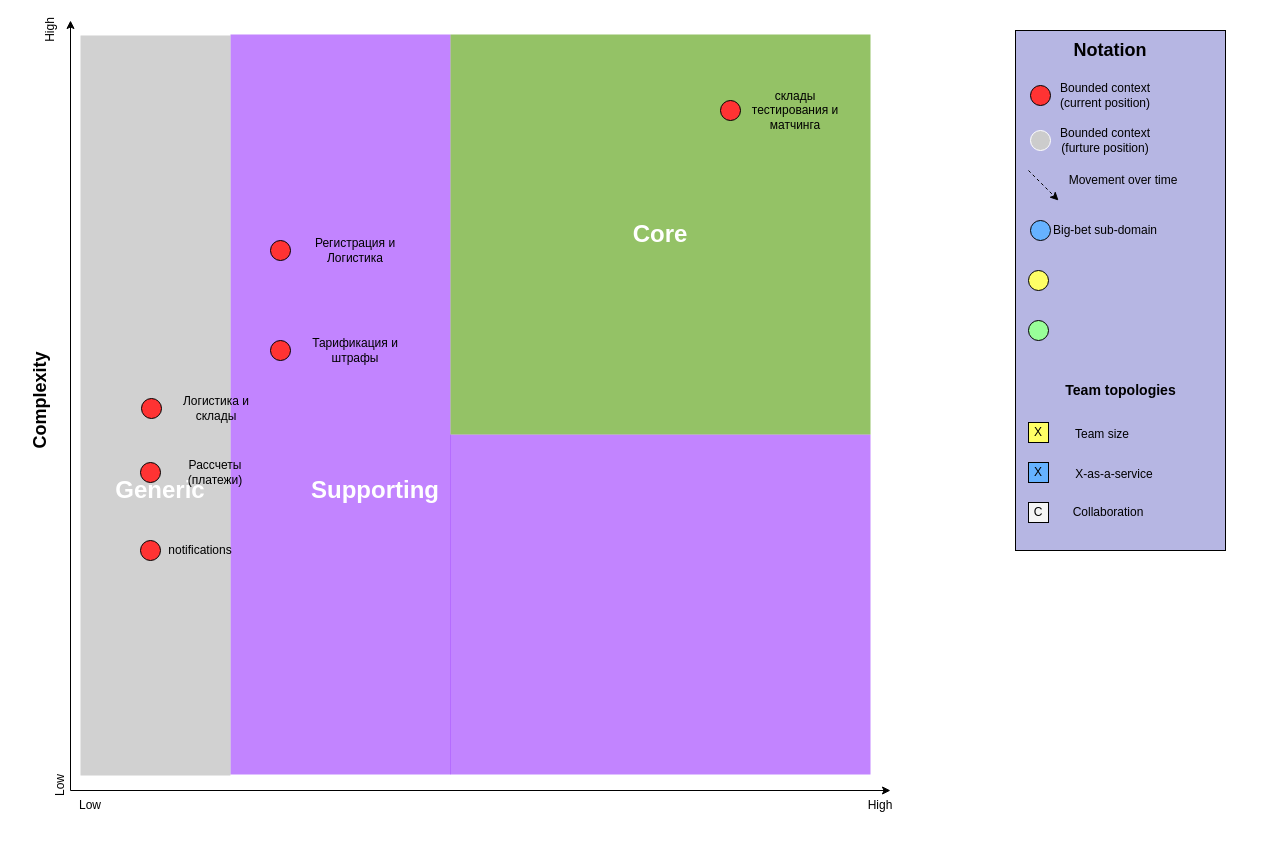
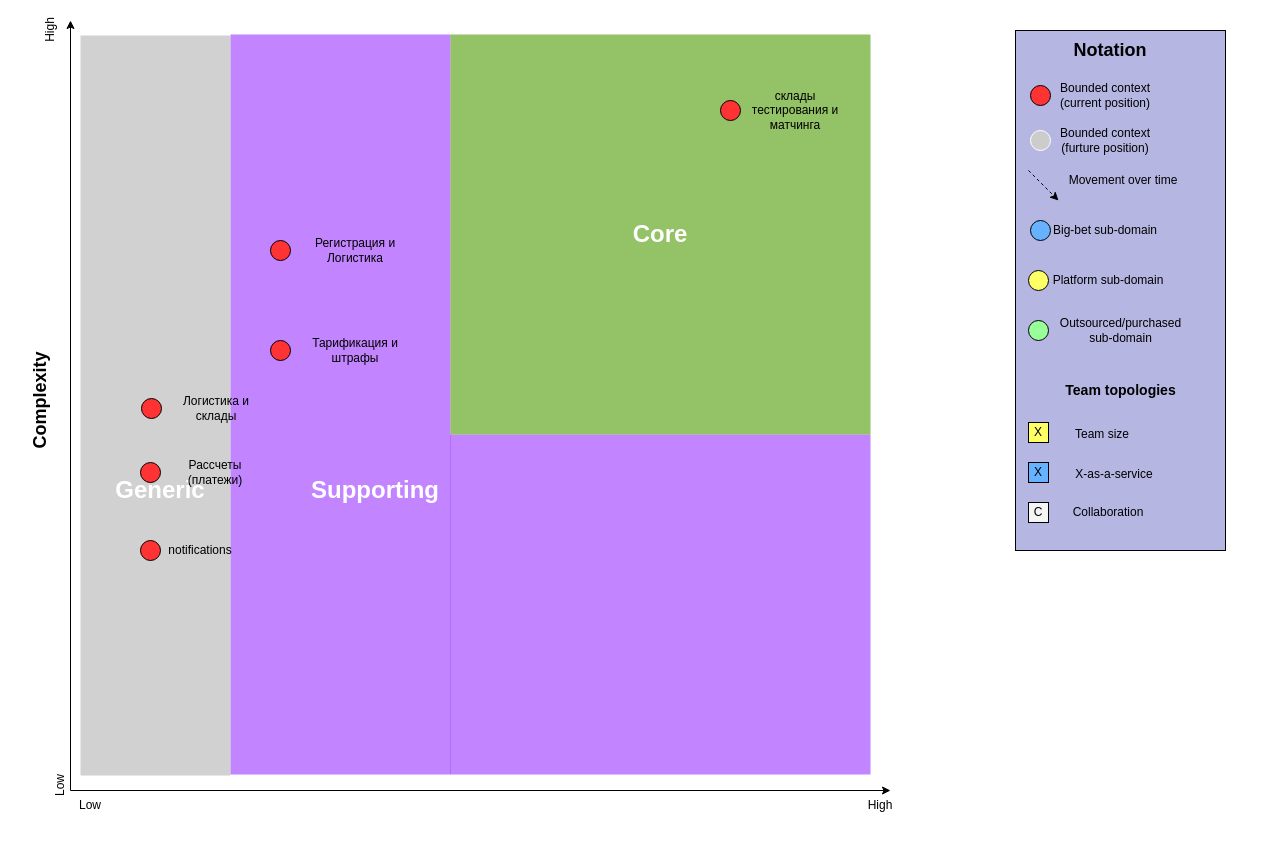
none -> (1109, 281)
none -> (1121, 331)
